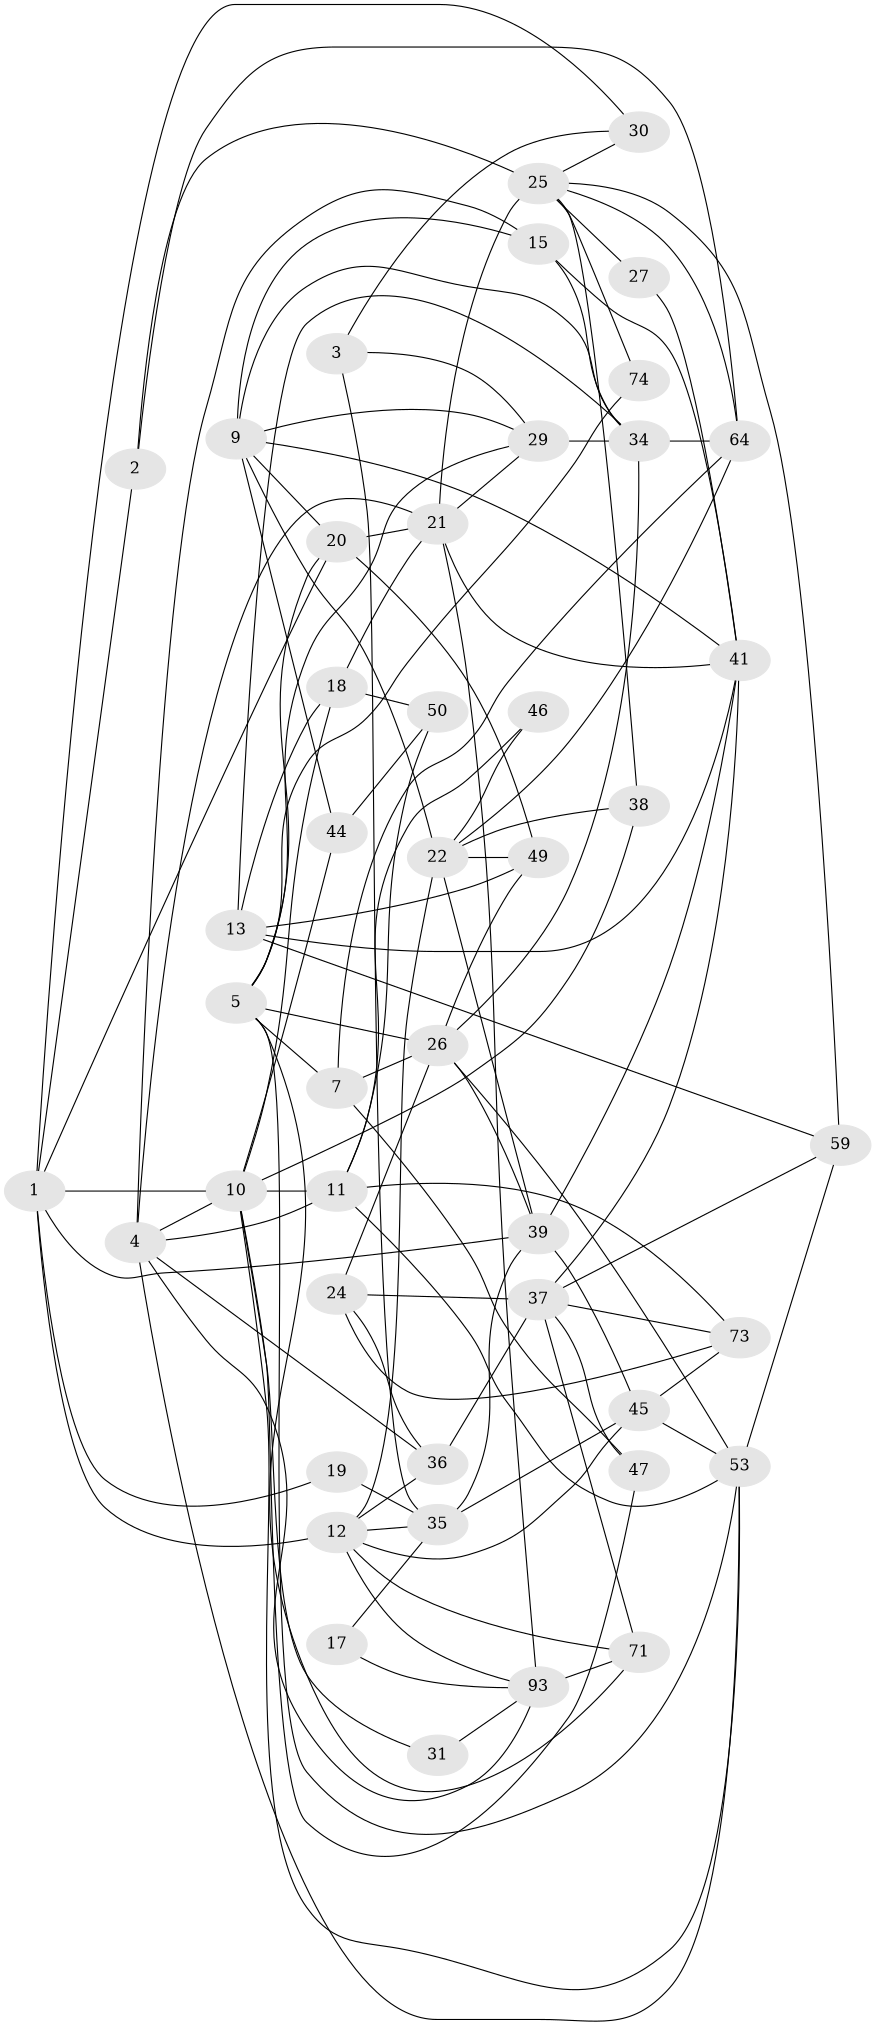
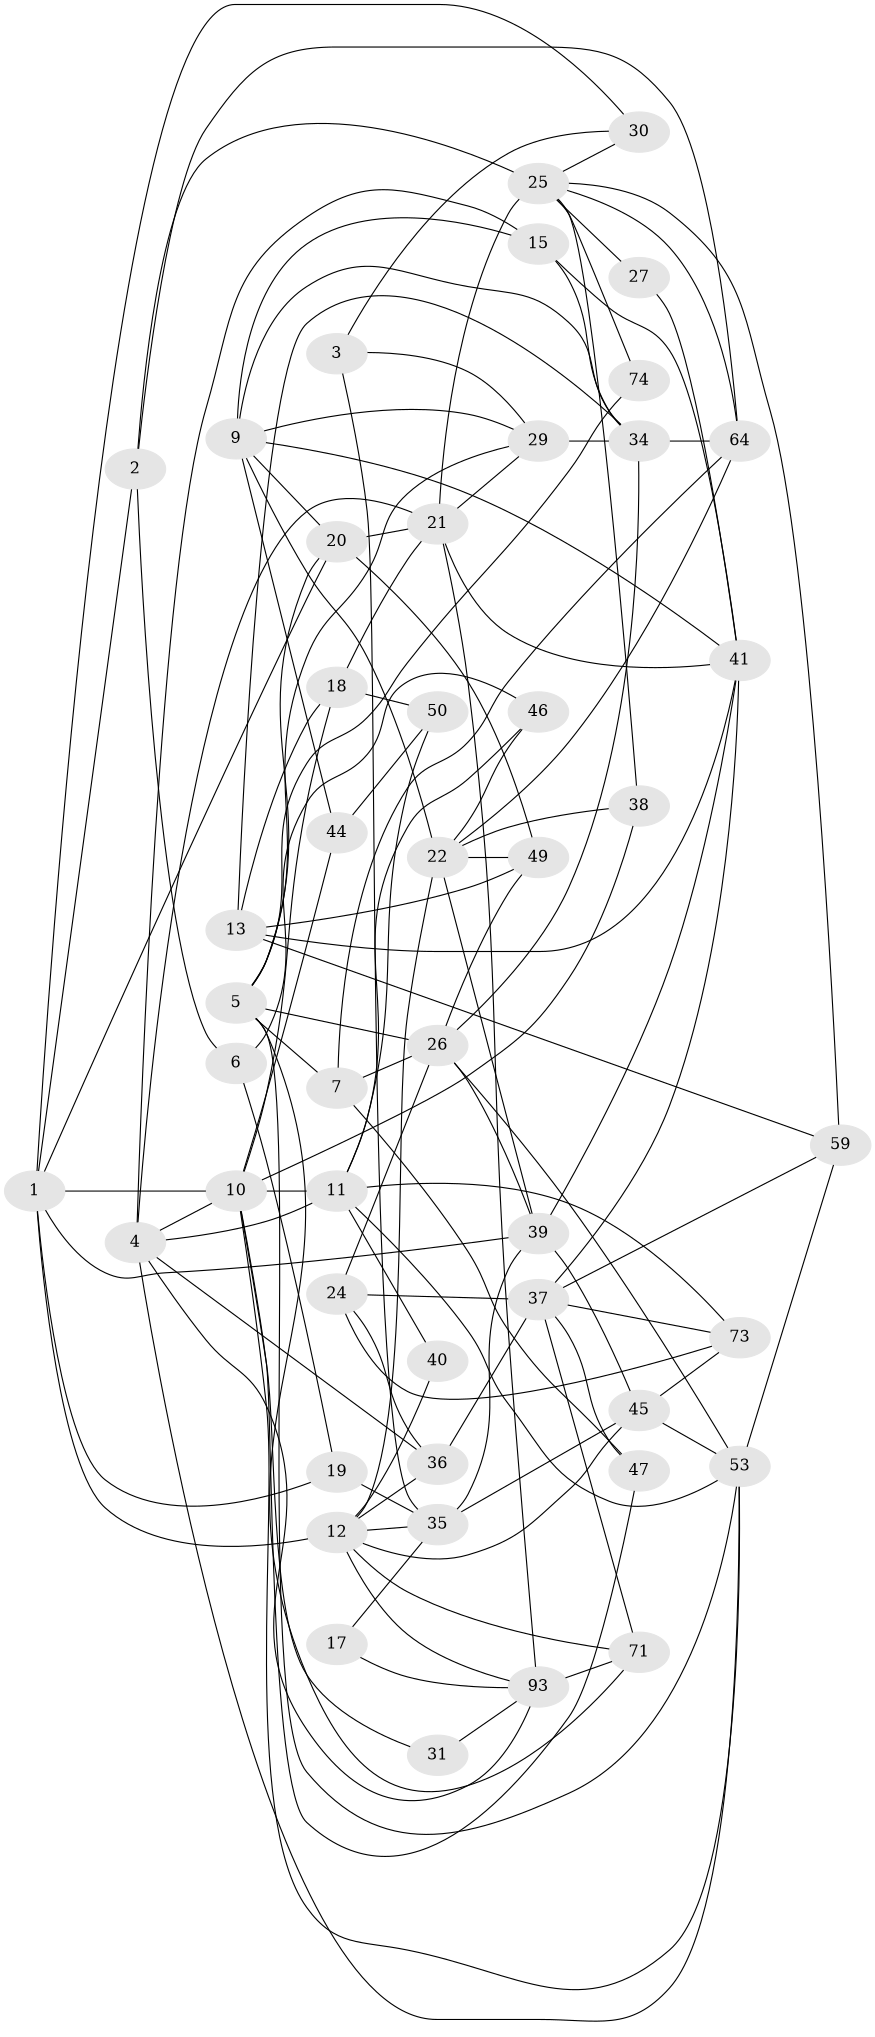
none -> (236, 1063)
none -> (438, 1361)
